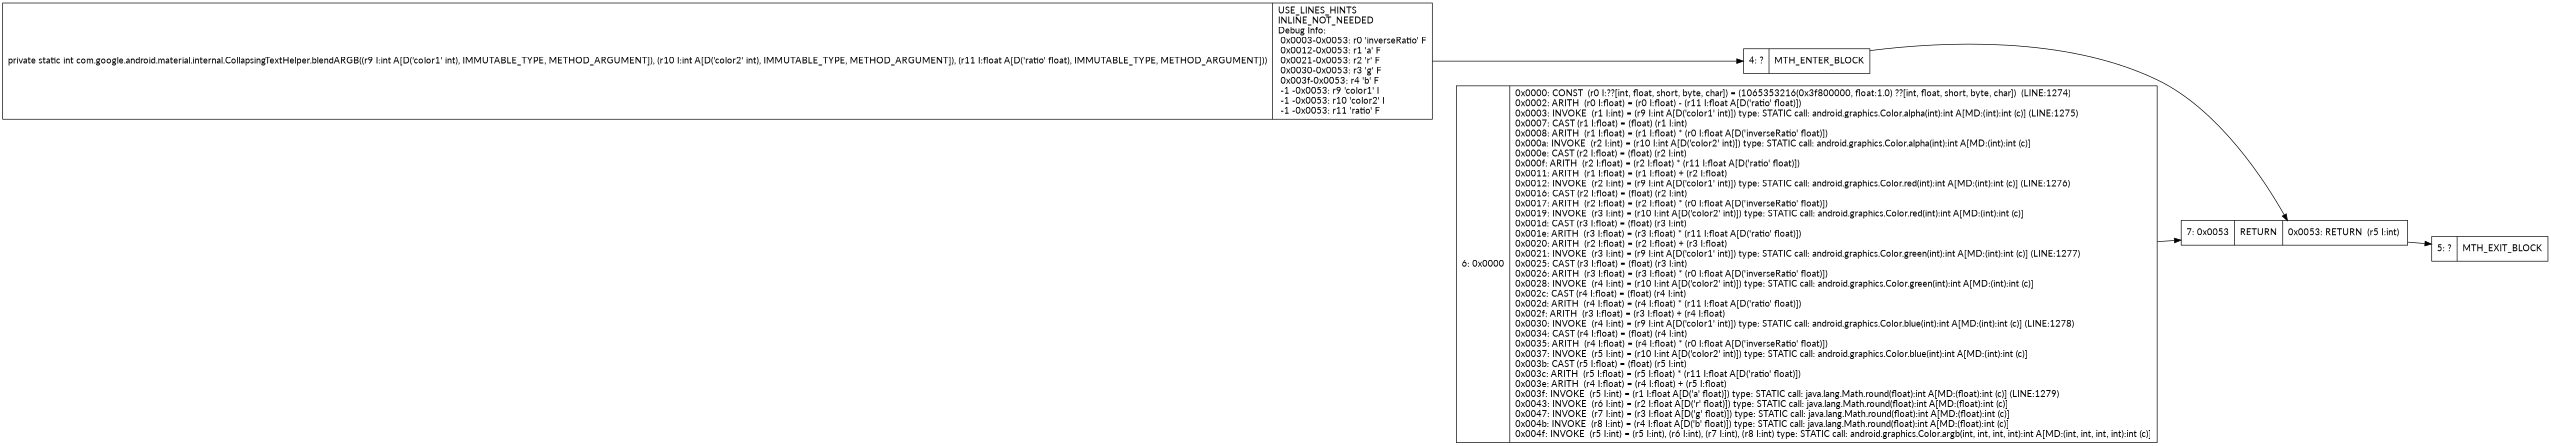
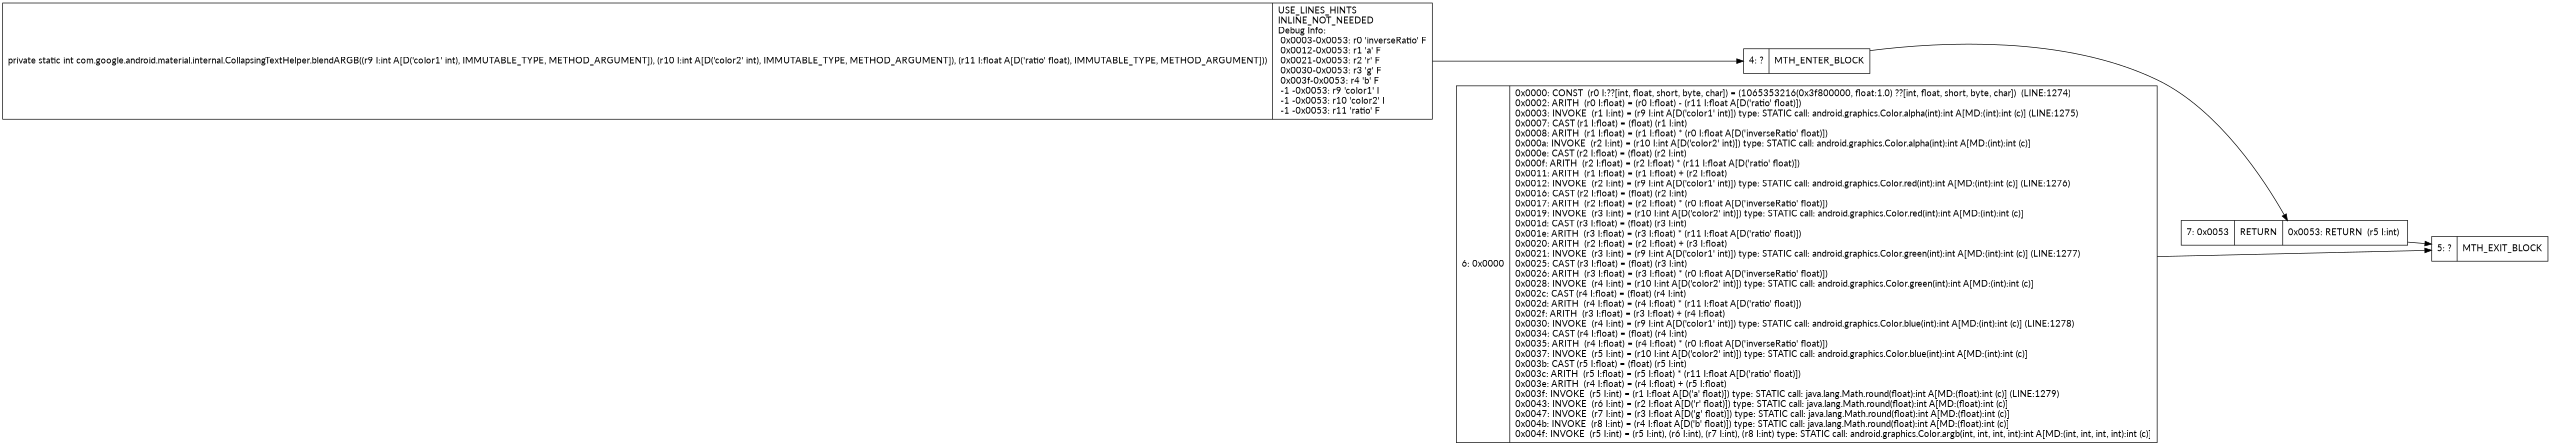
(2166, 241) -> (2291, 254)
